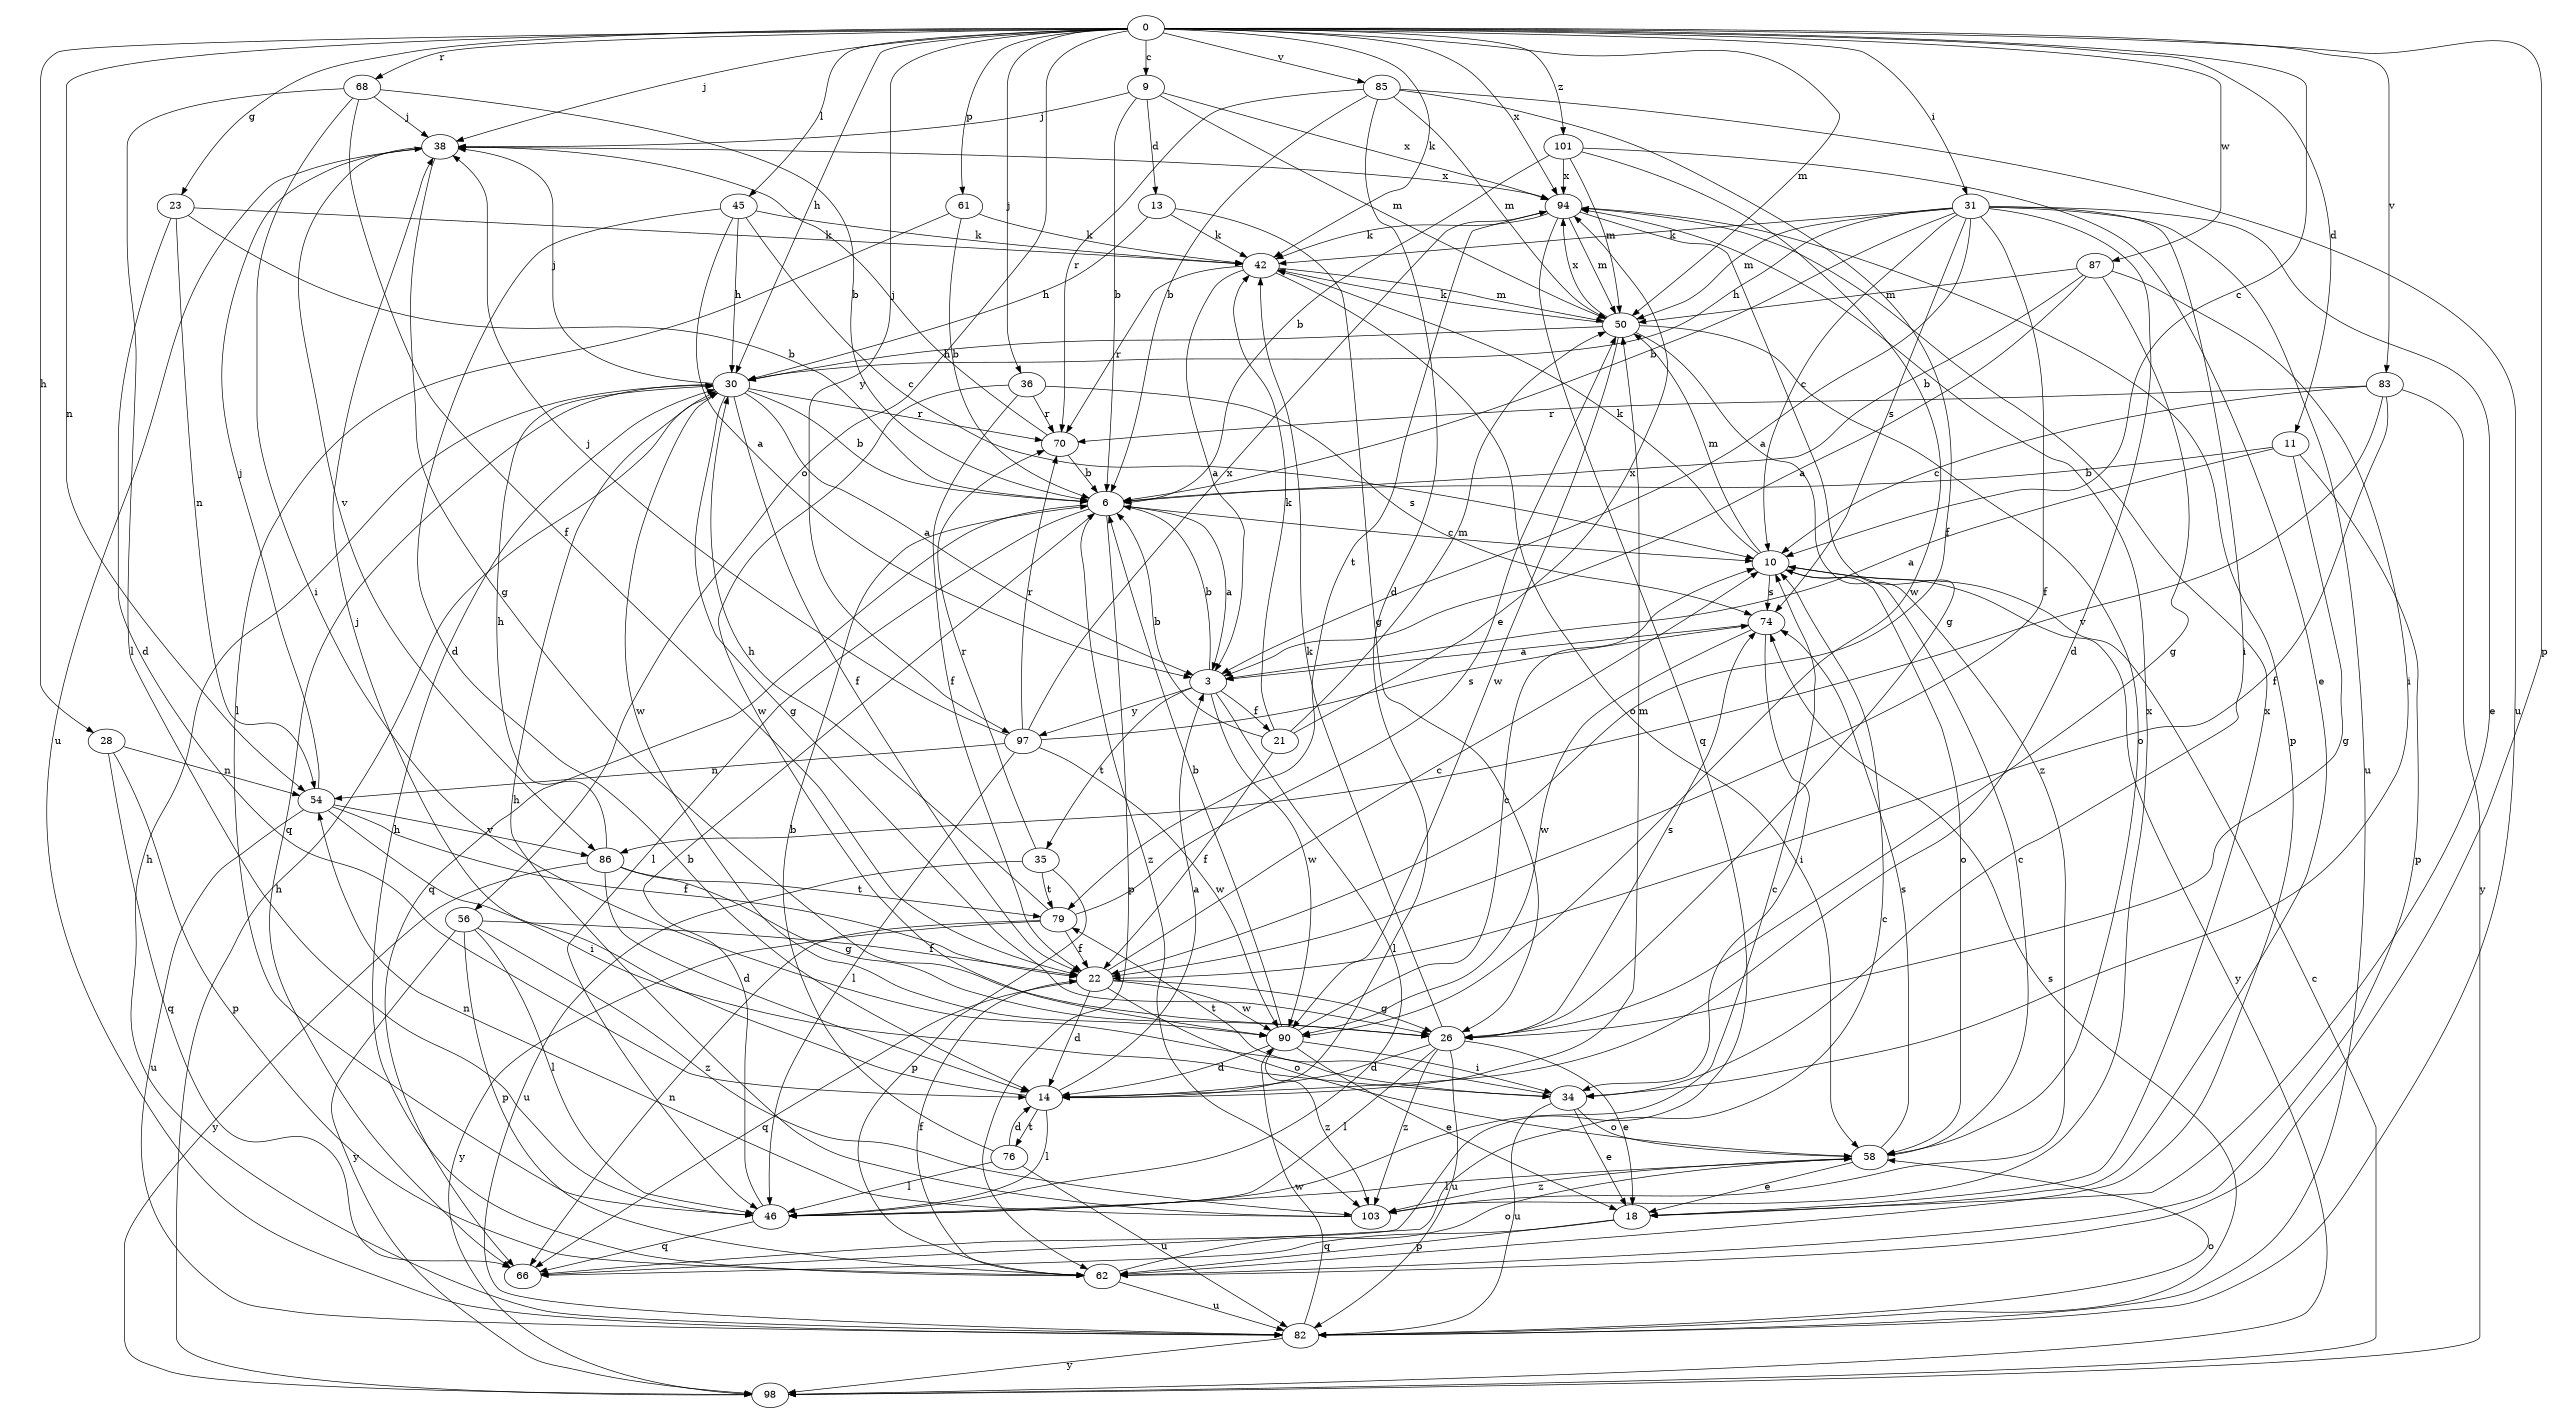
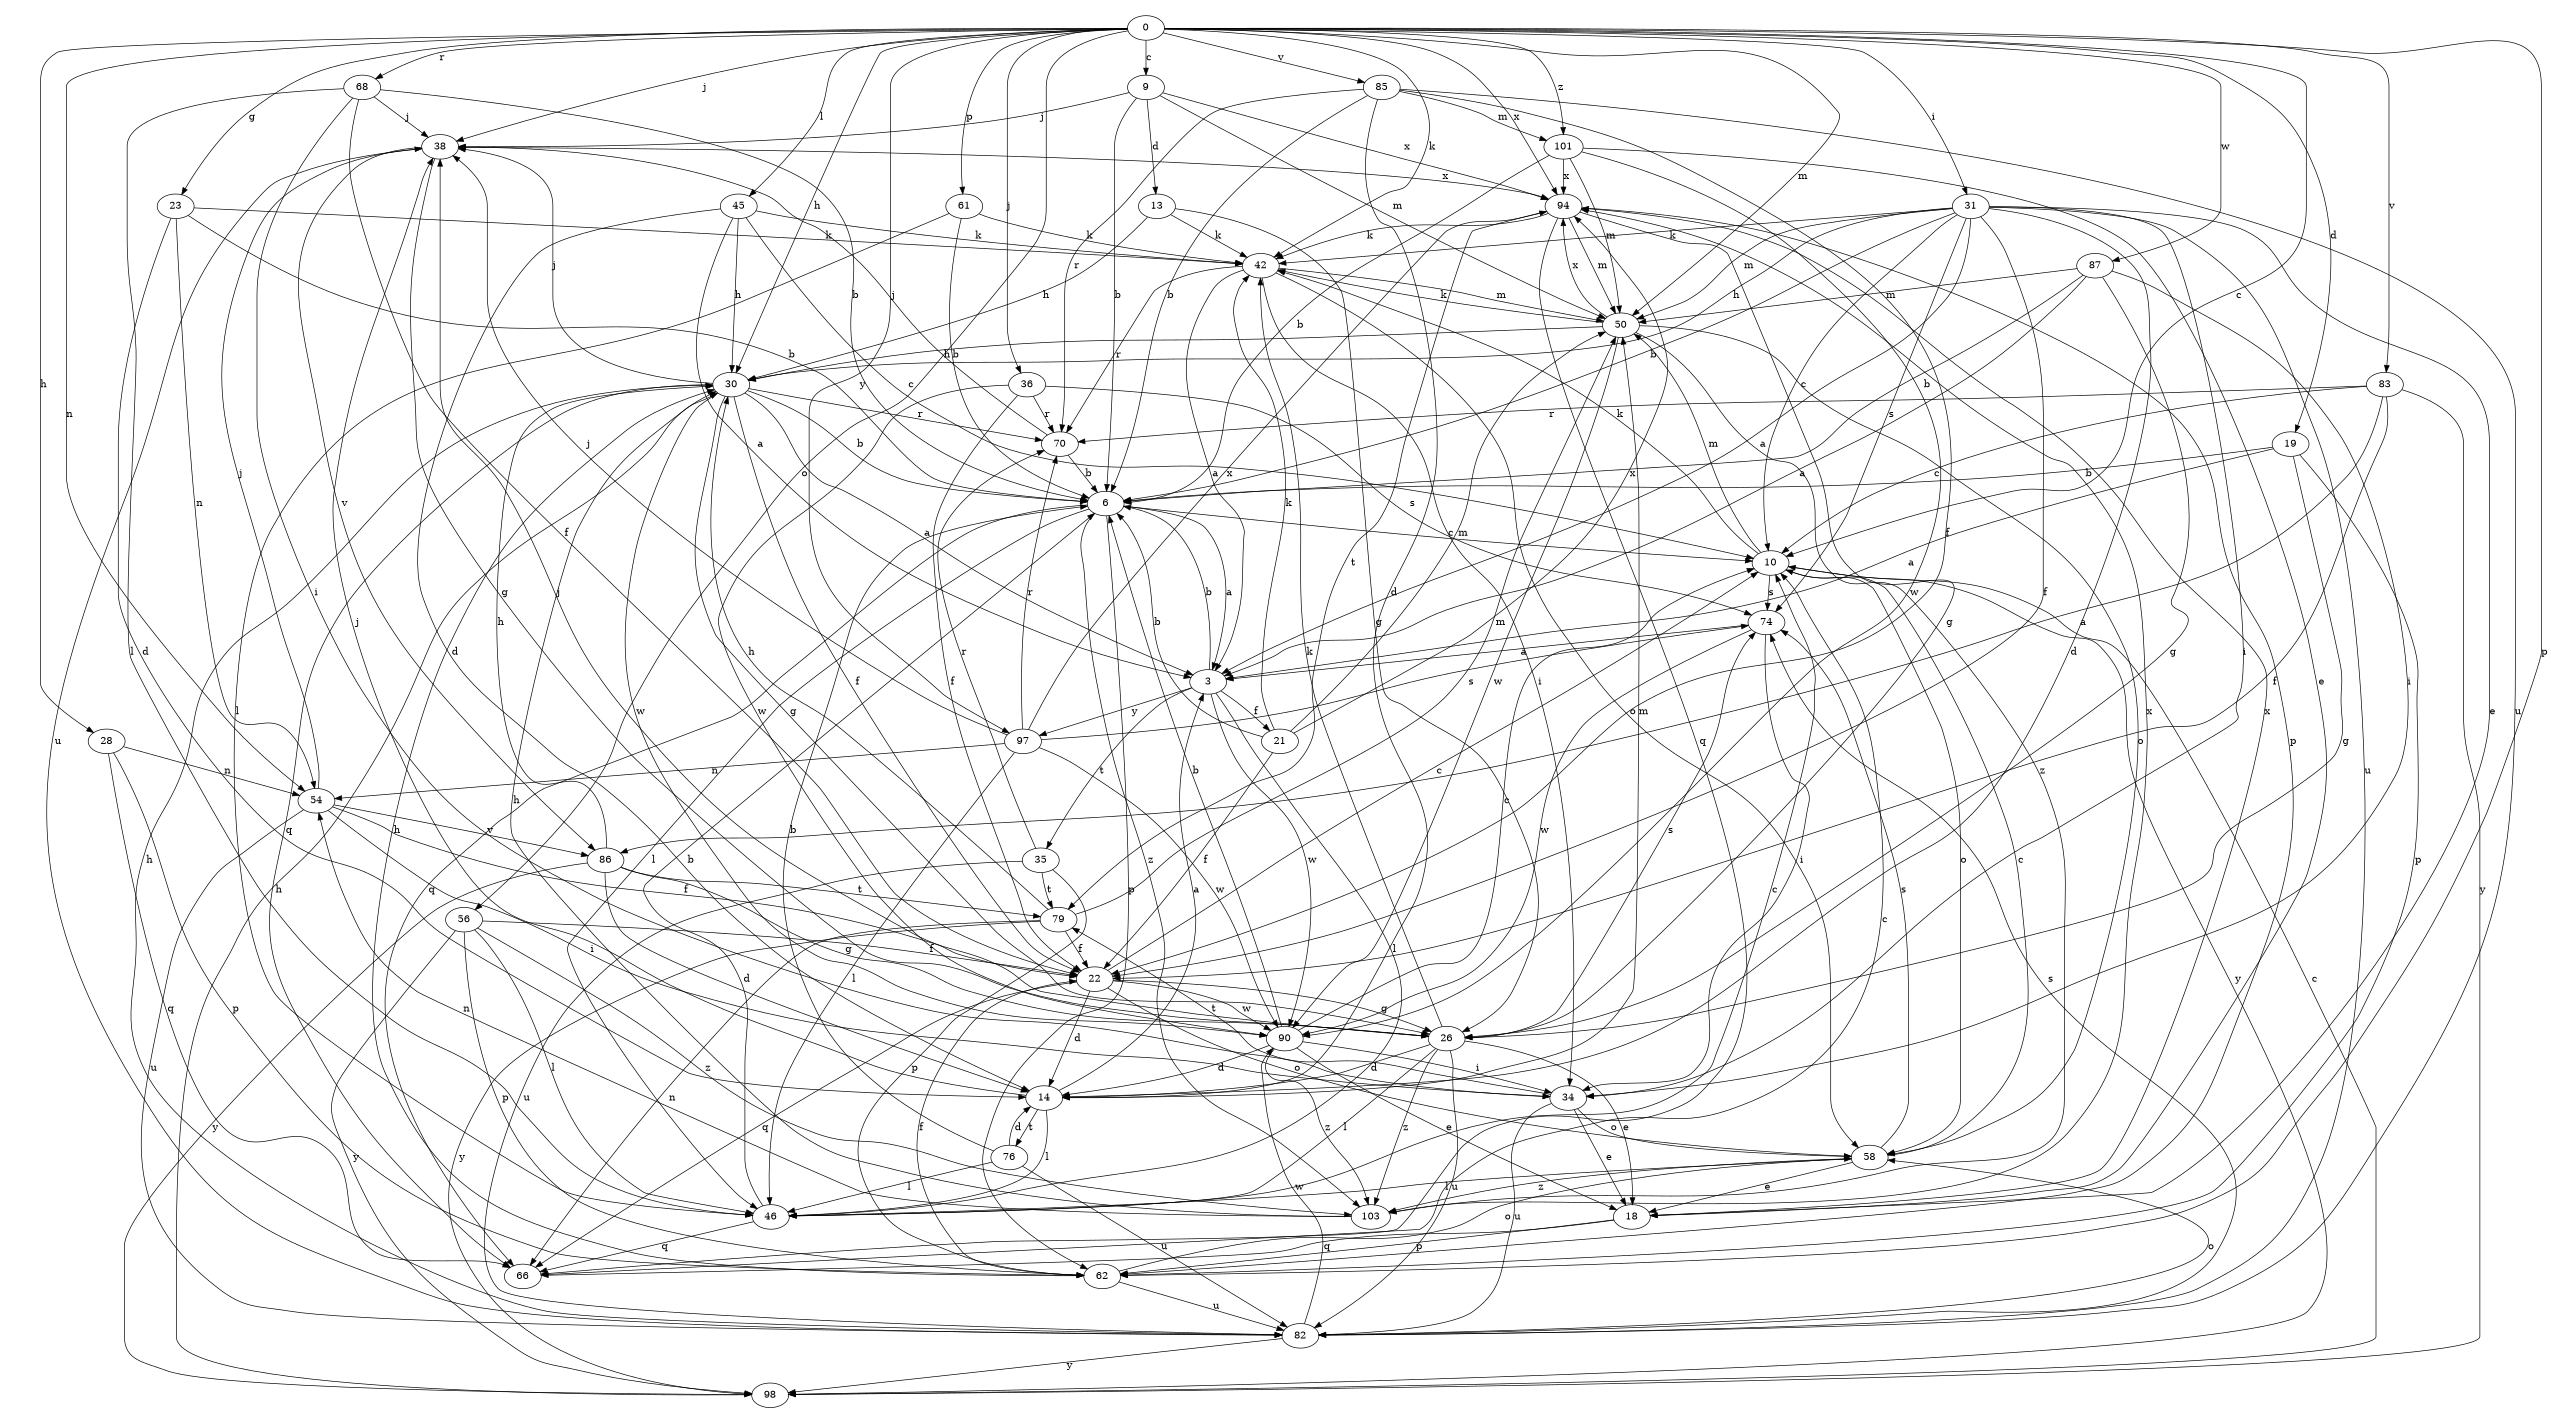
(1497, 206) -> (1471, 110)
(2291, 444) -> (2291, 444)
(1501, 622) -> (1501, 622)
(2083, 622) -> (2083, 622)
none -> (1517, 632)
none -> (730, 819)
